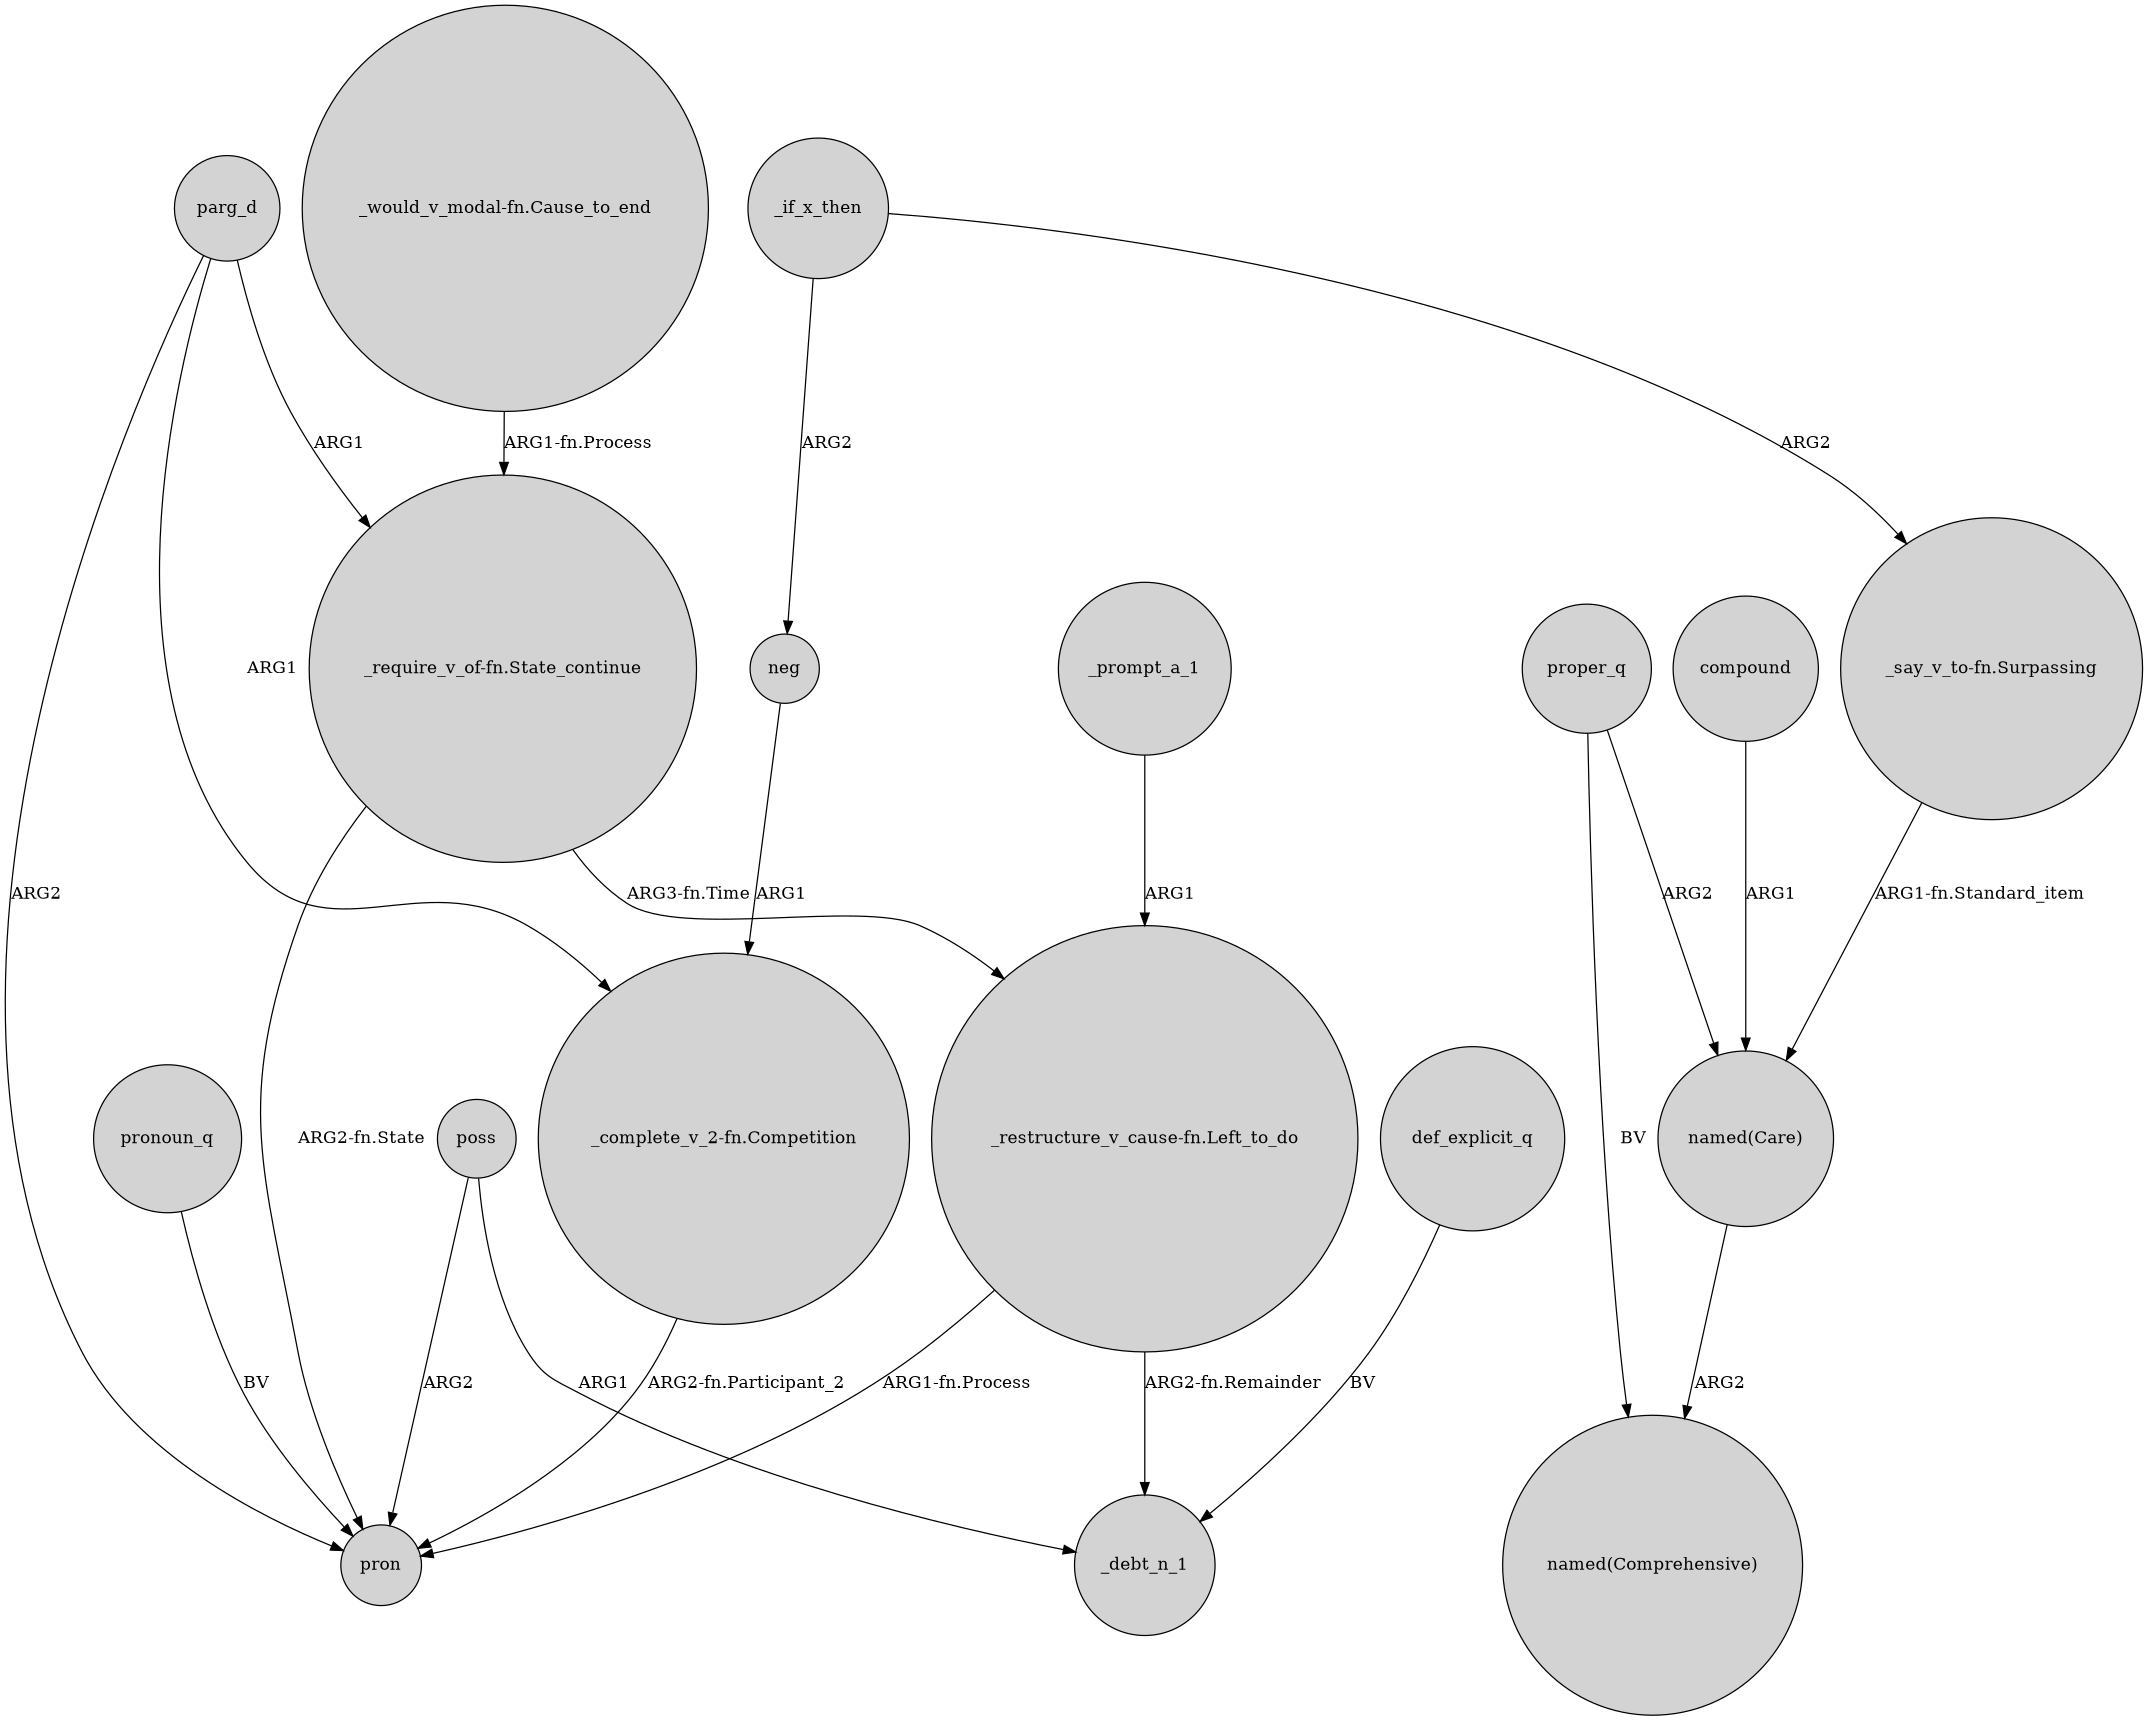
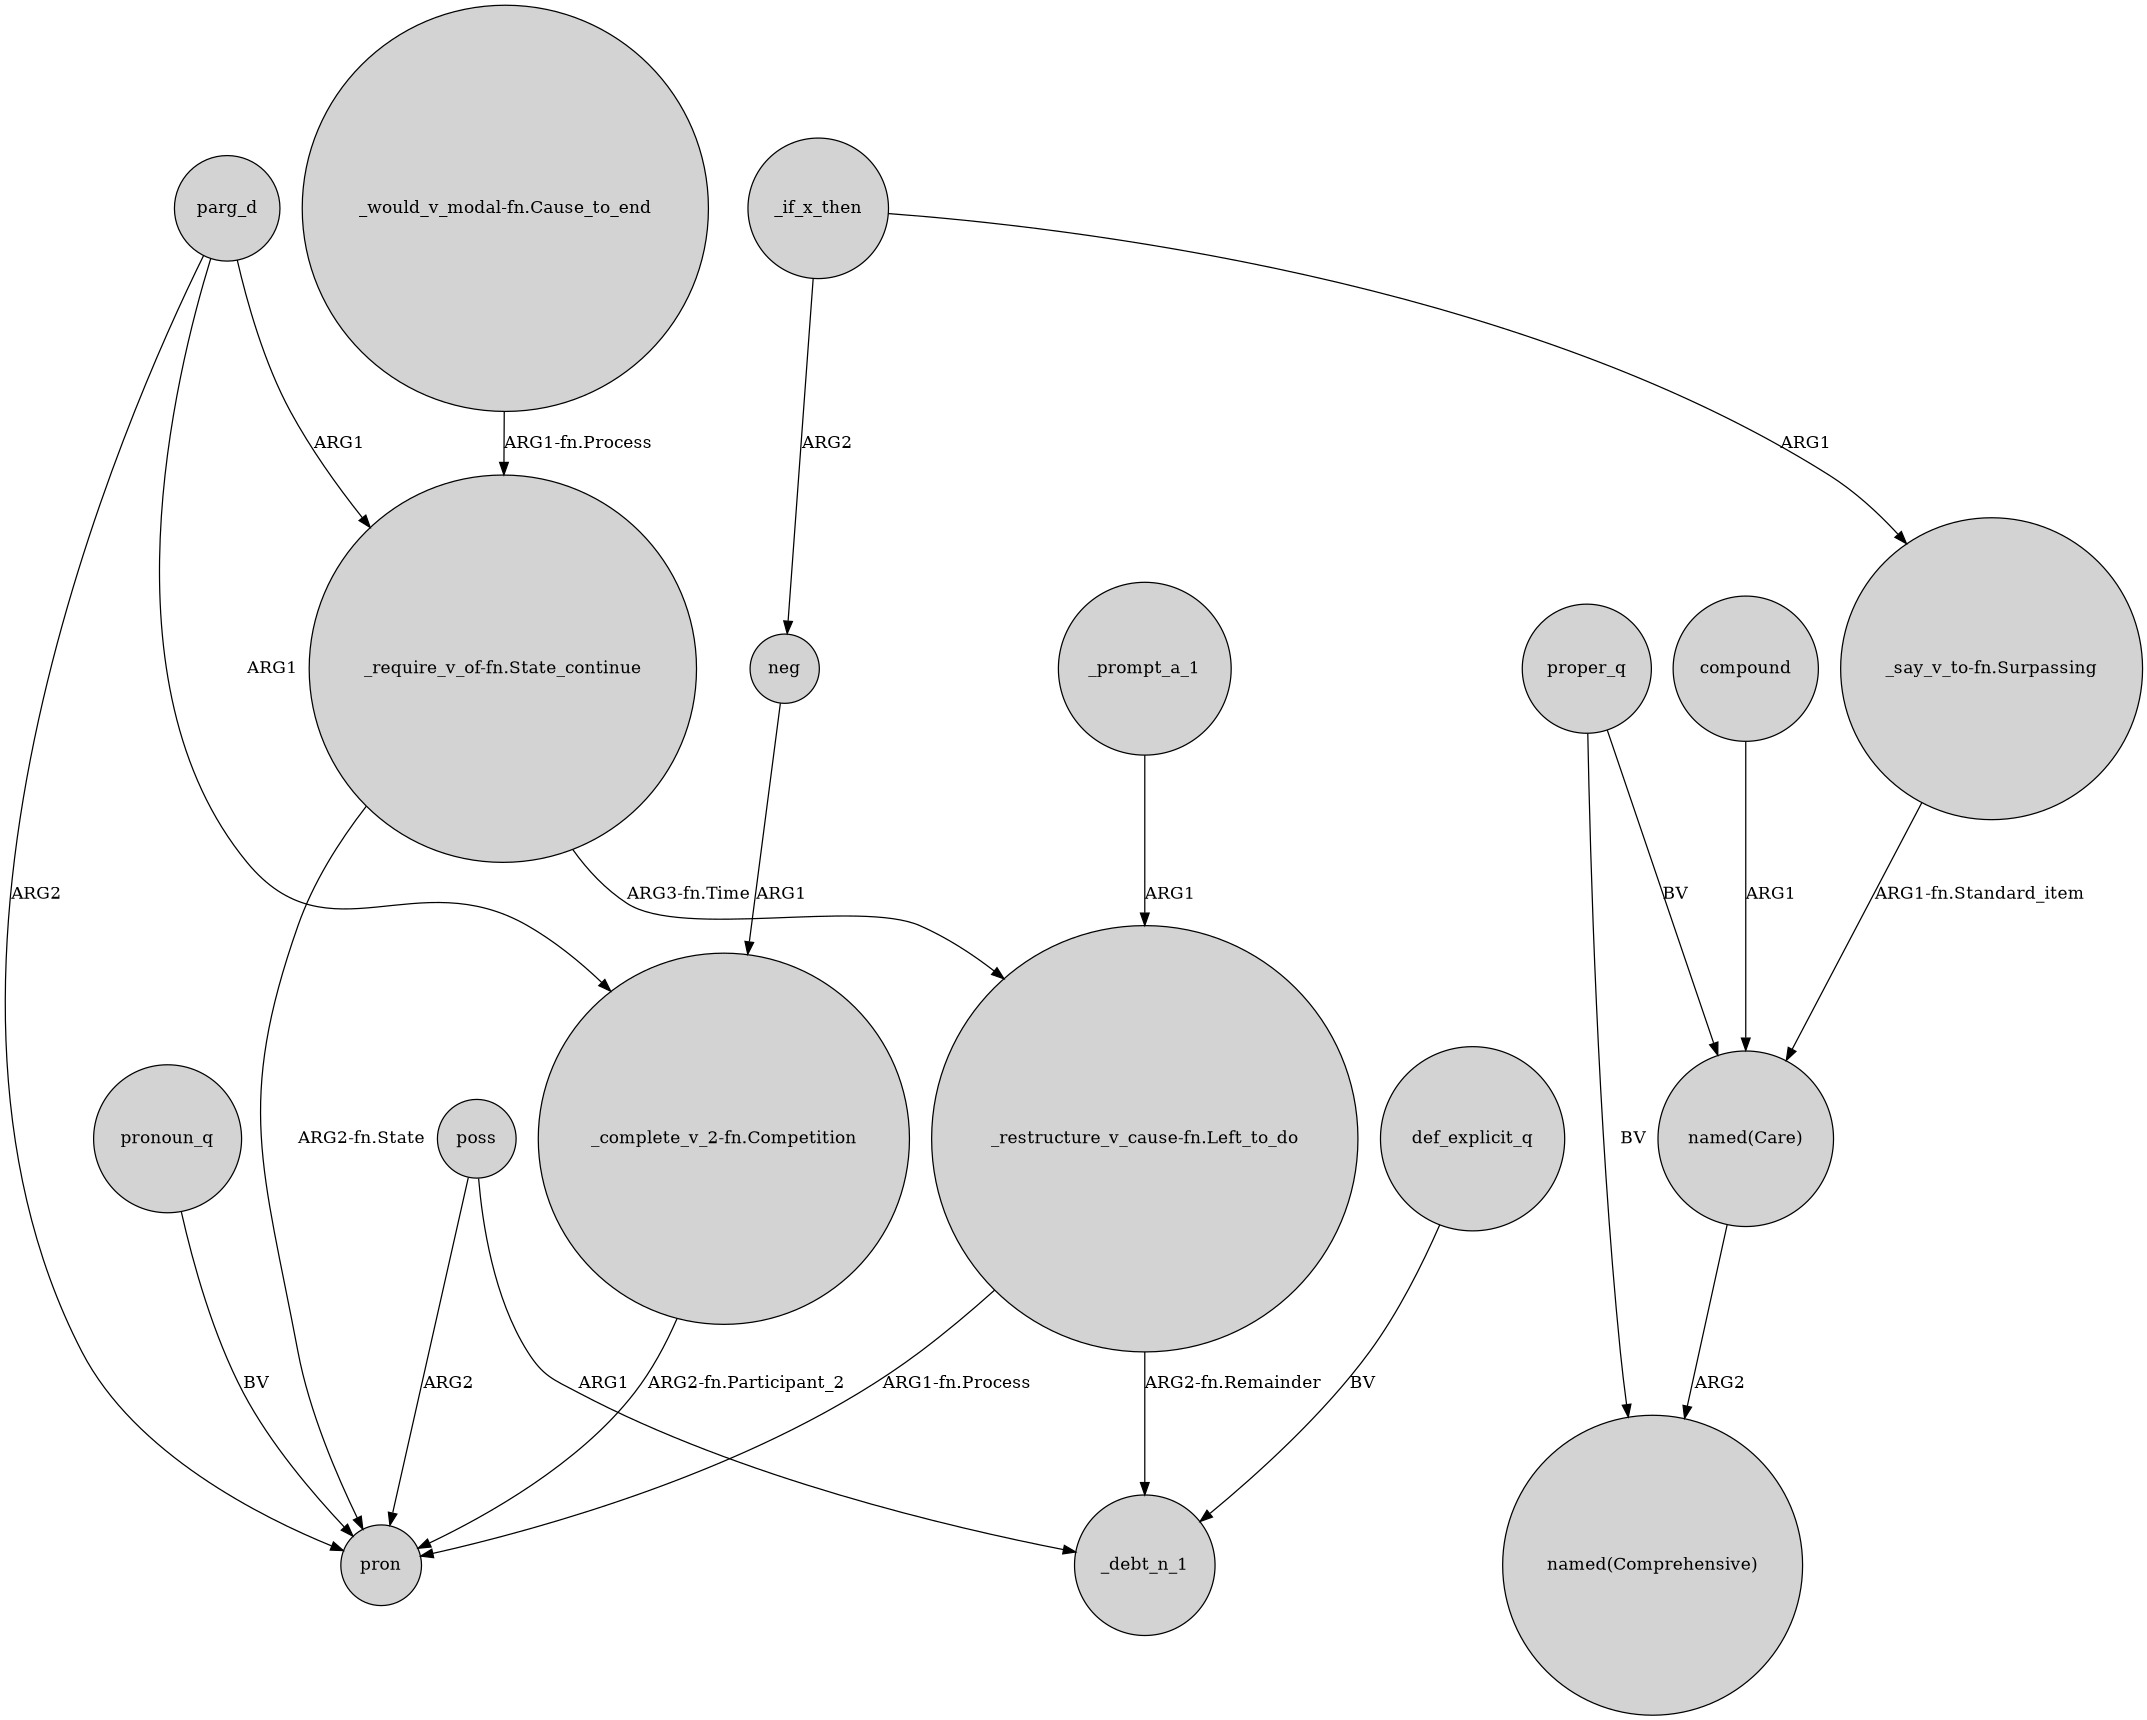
(1806, 443) -> (1806, 443)
(1688, 894) -> (1676, 894)
